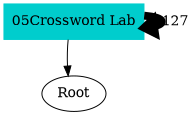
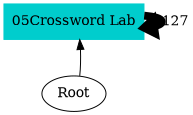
(67, 53) -> (81, 63)
